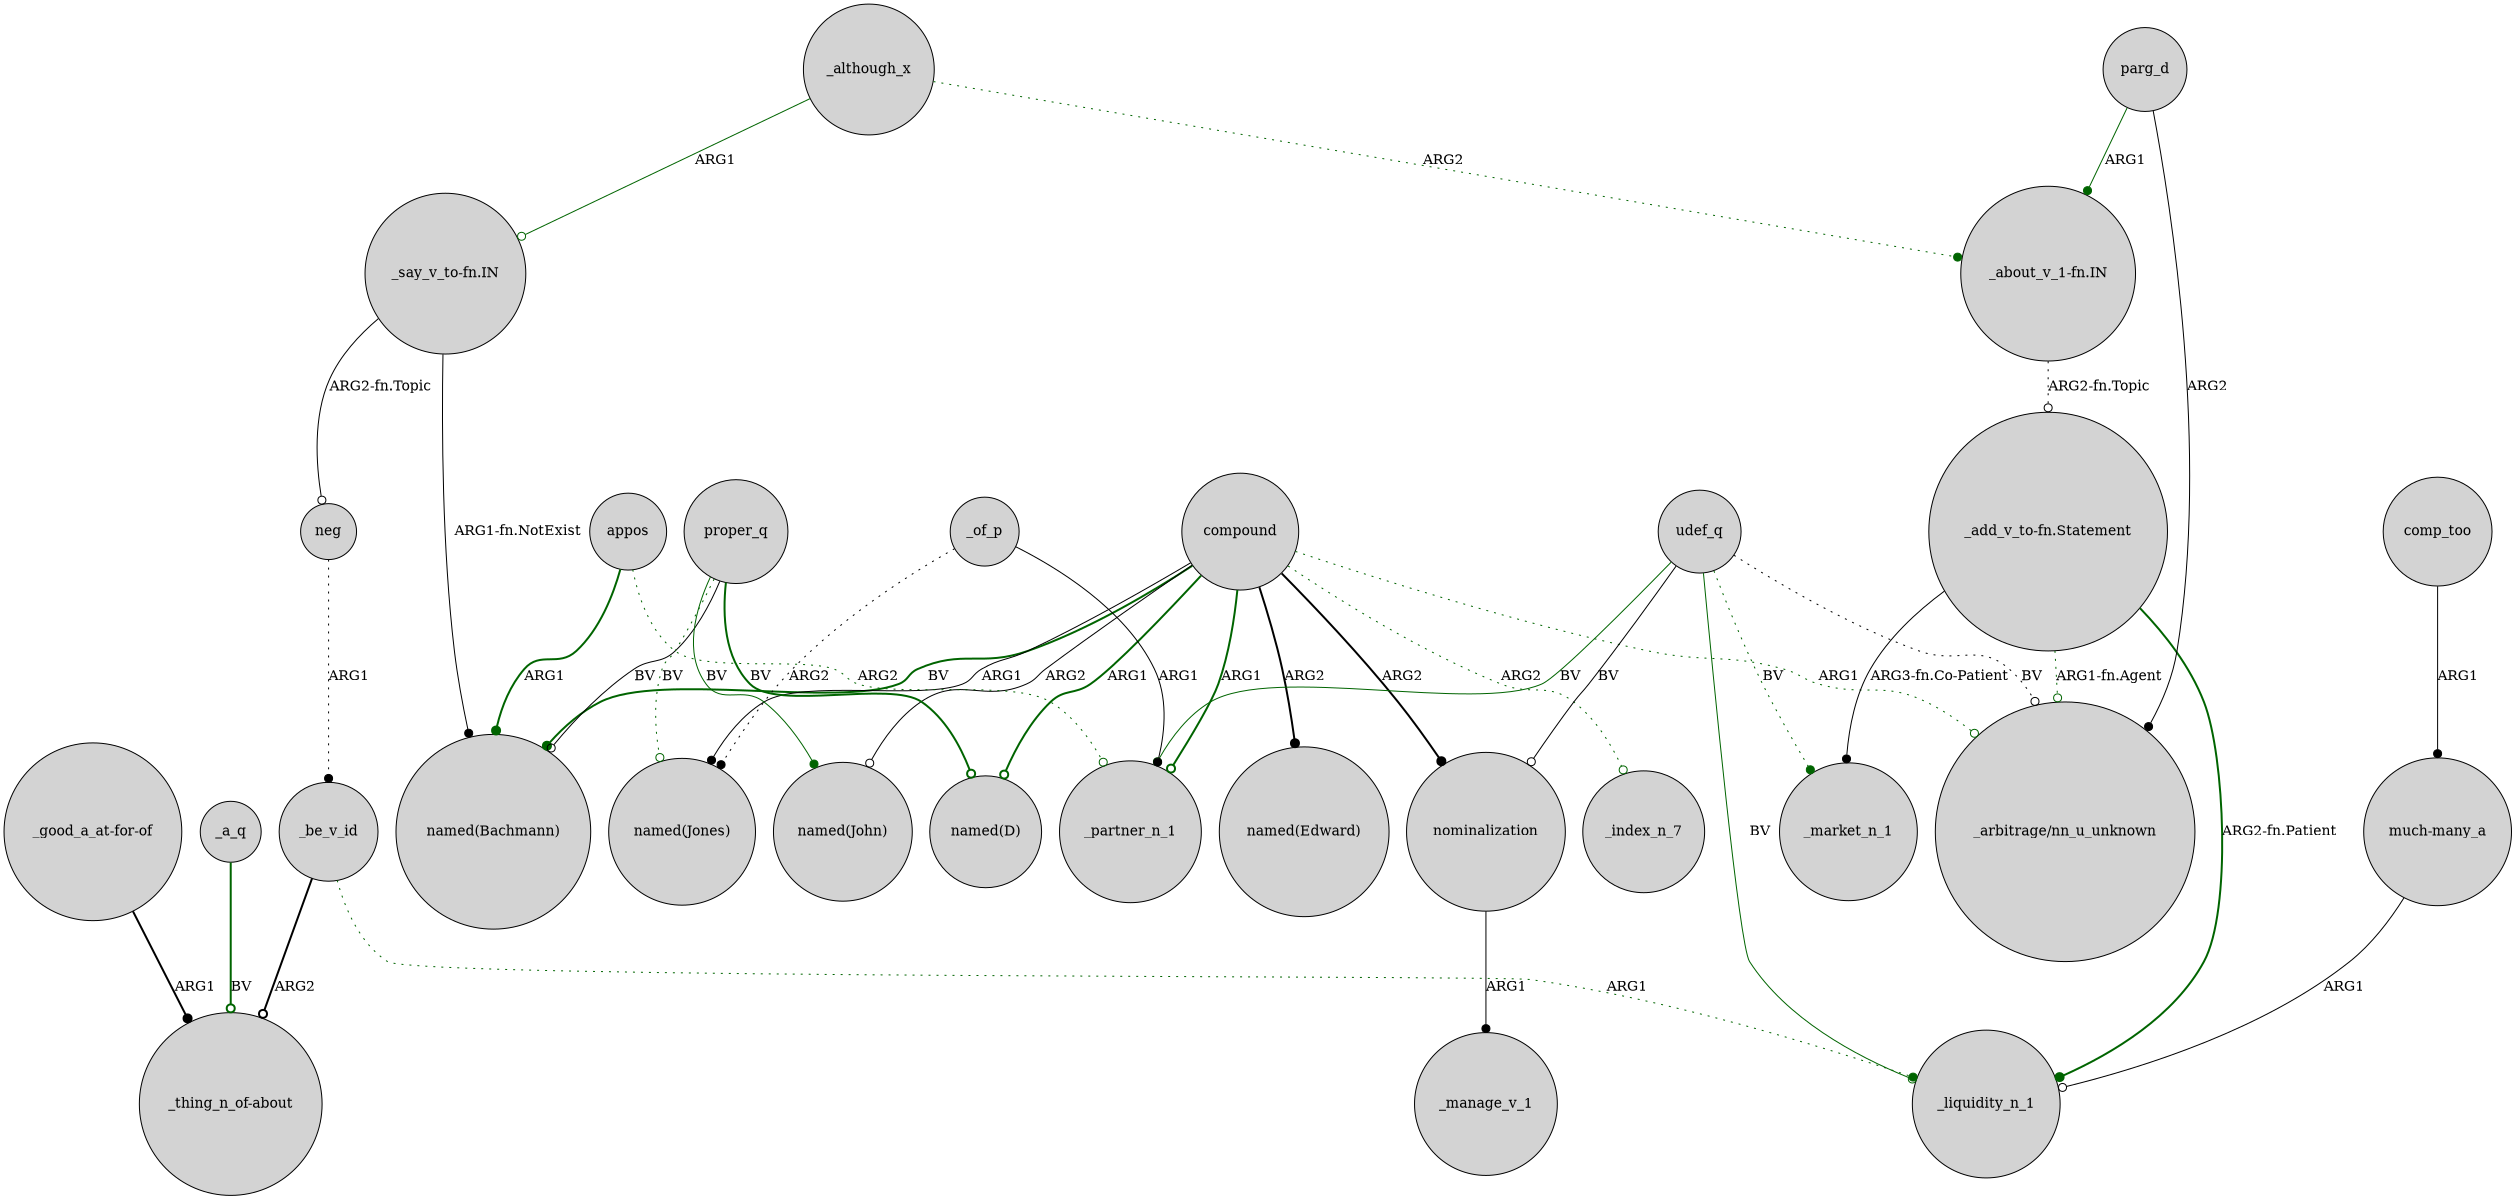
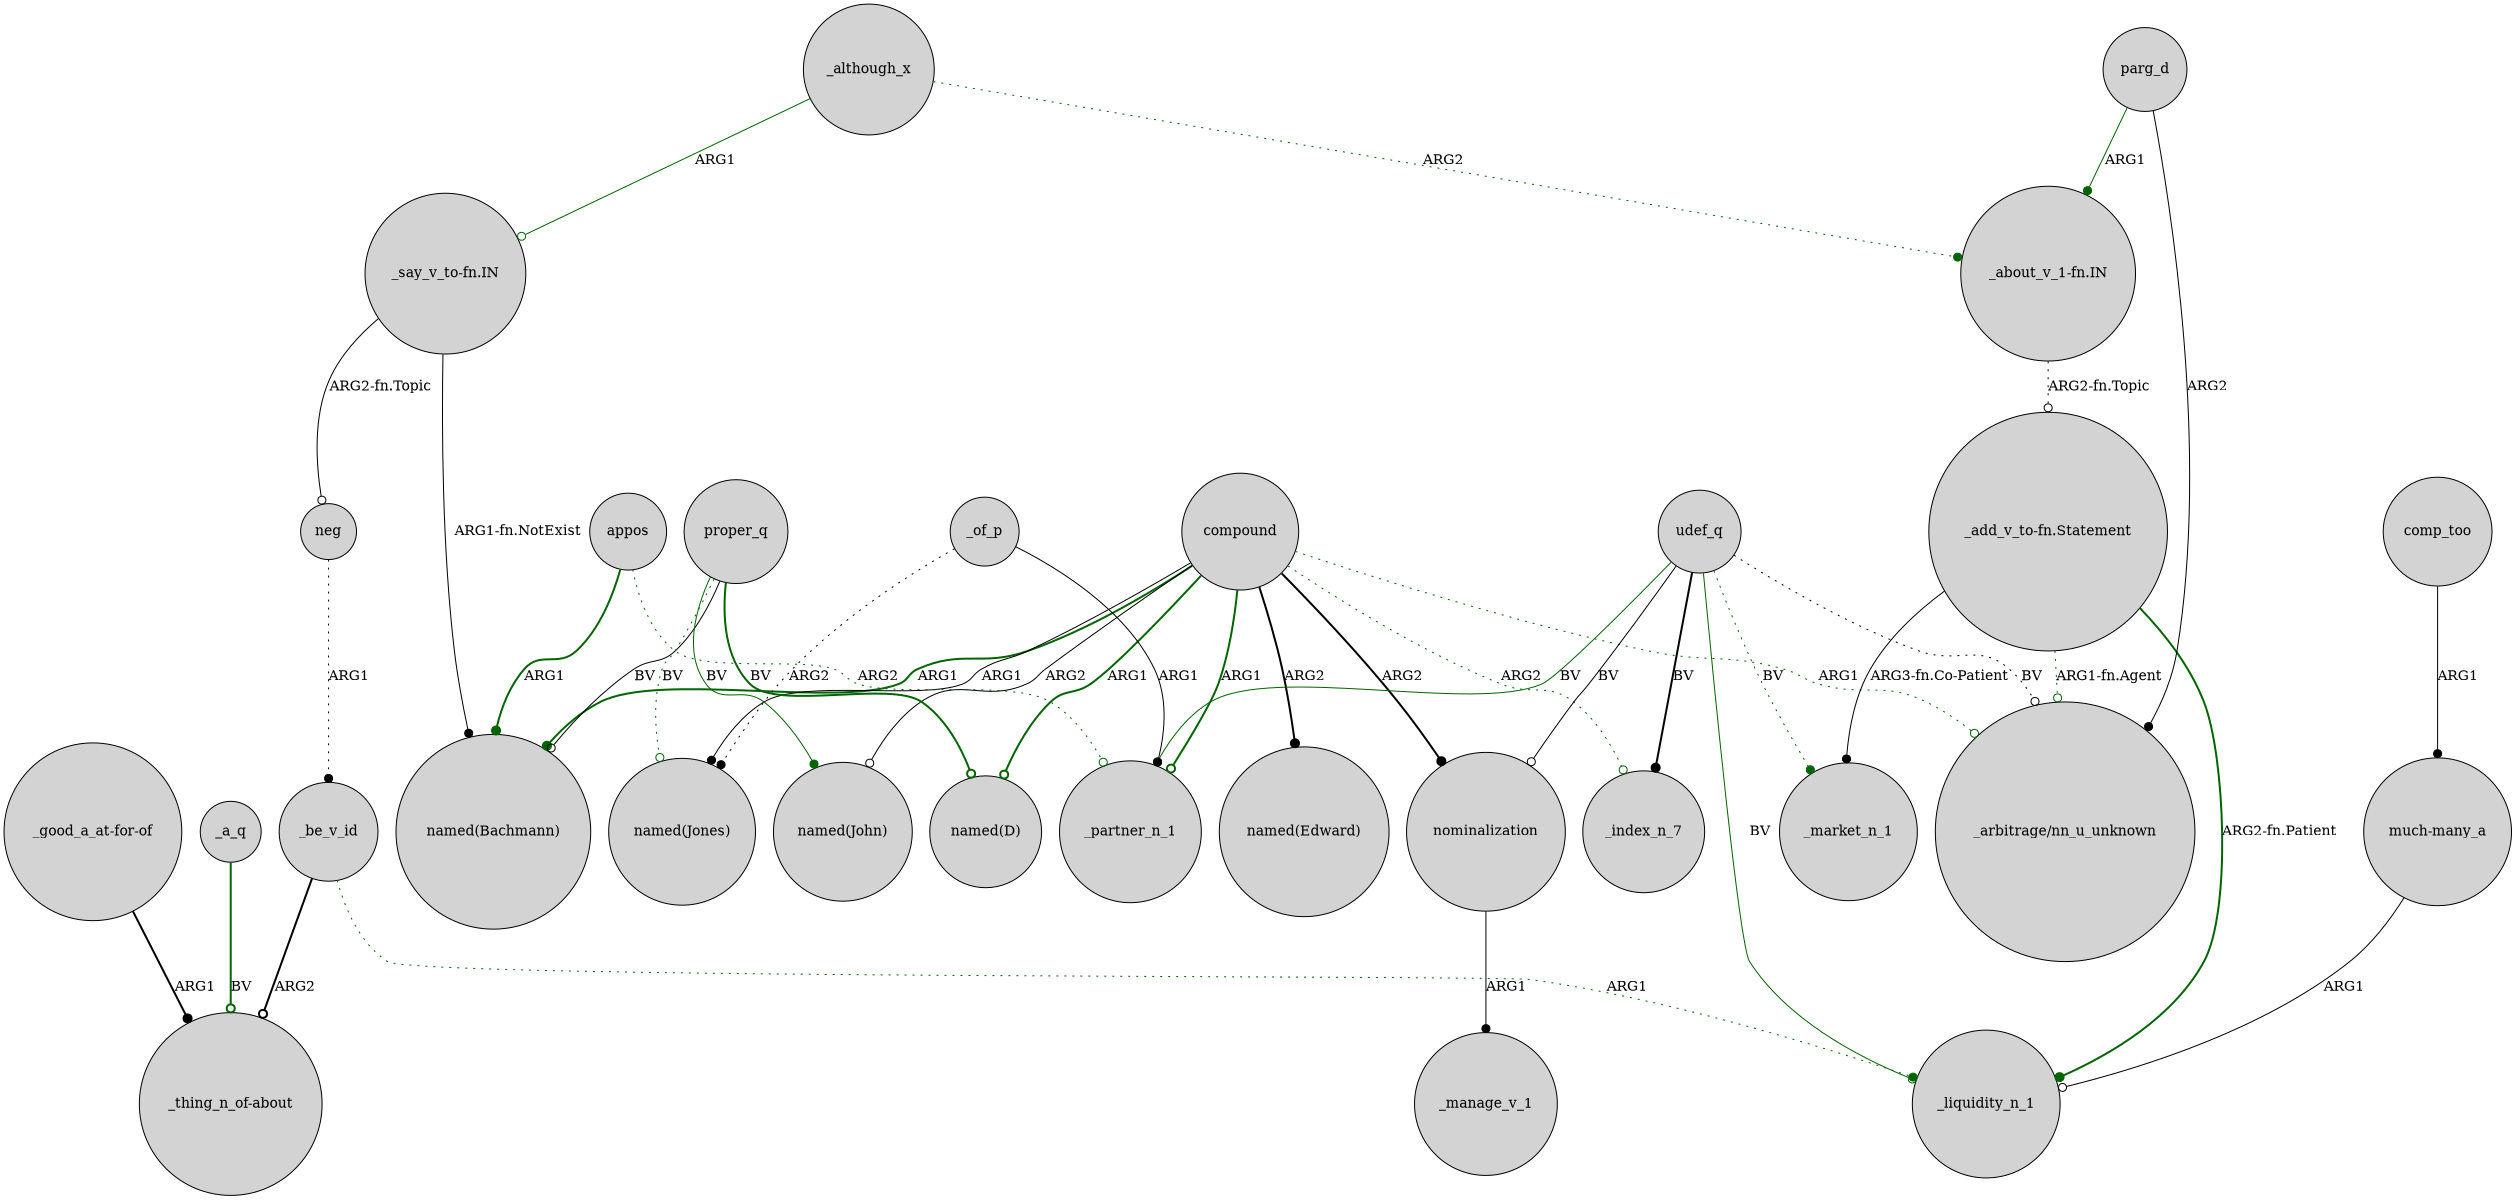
none -> (1674, 668)
(938, 676) -> (938, 676)
